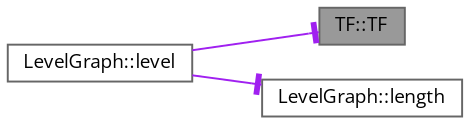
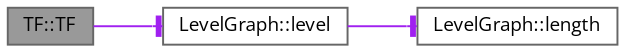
(251, 42) -> (123, 26)
